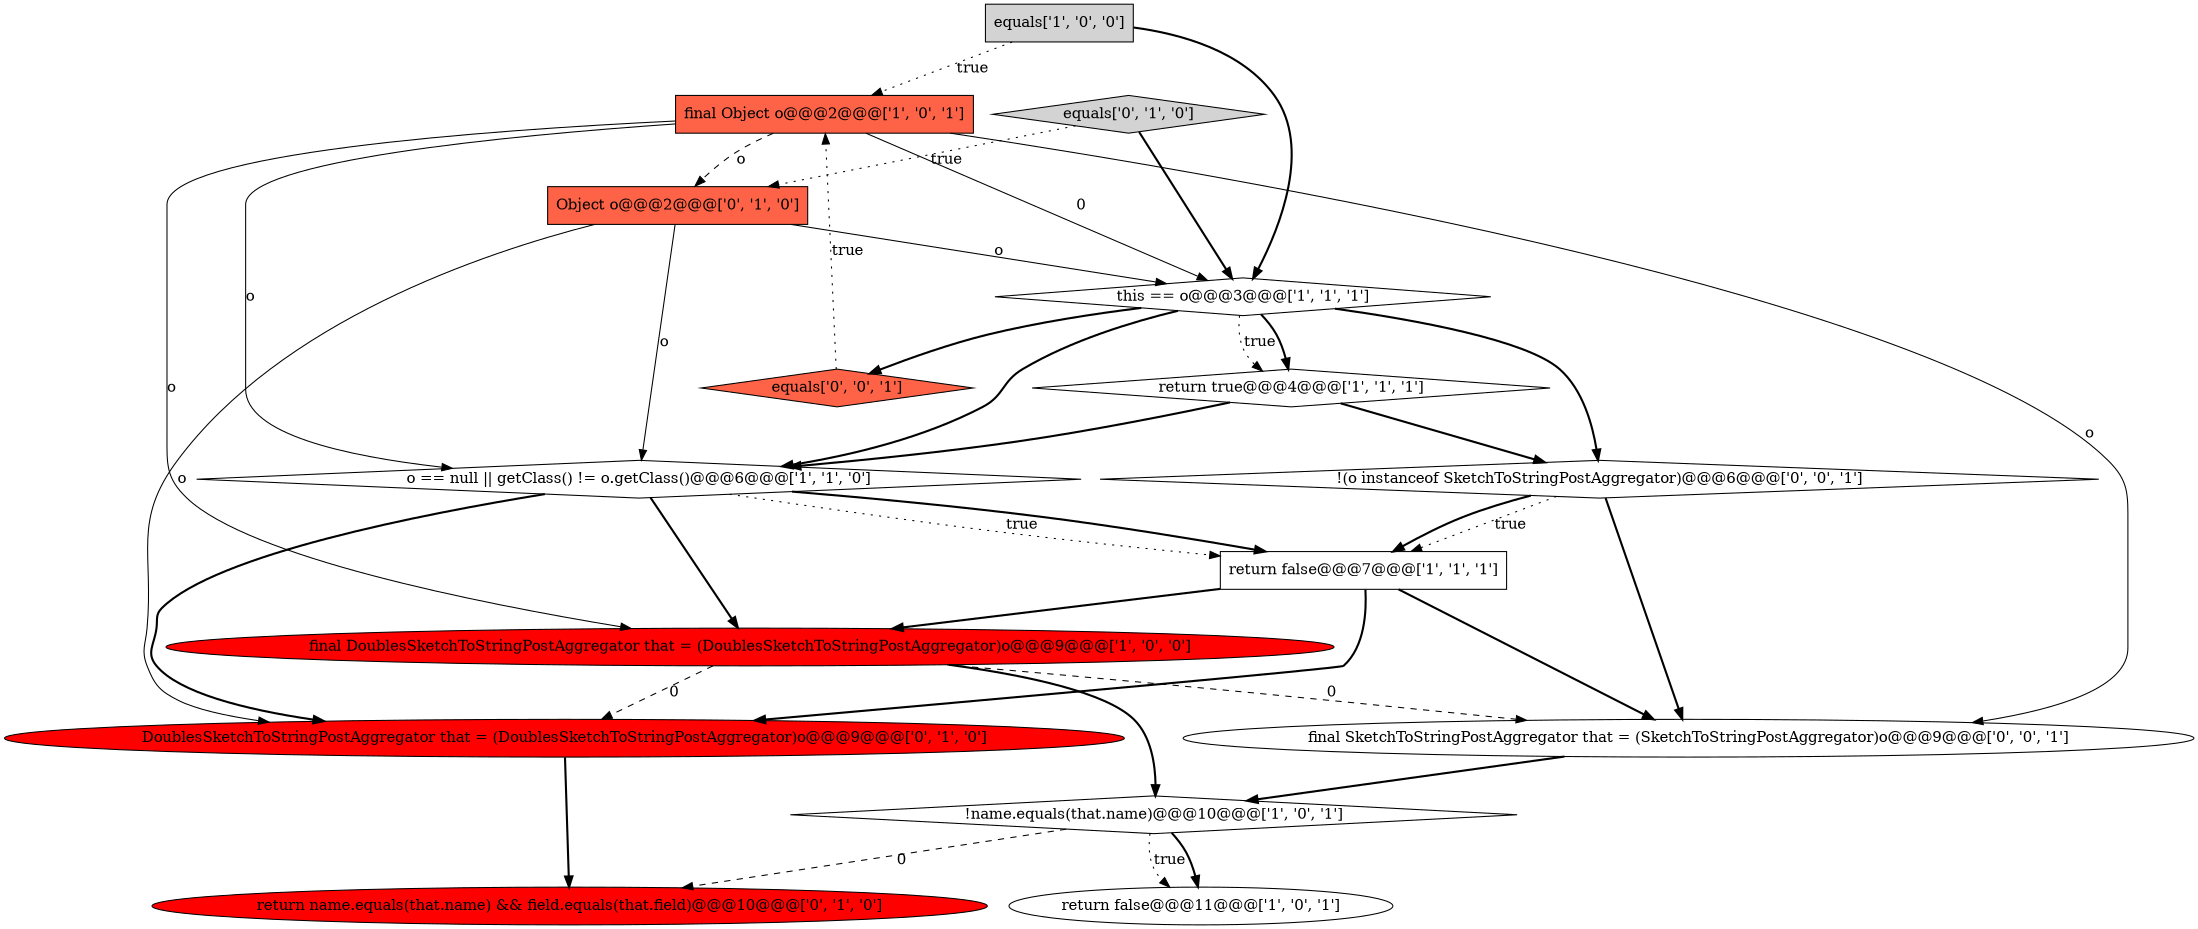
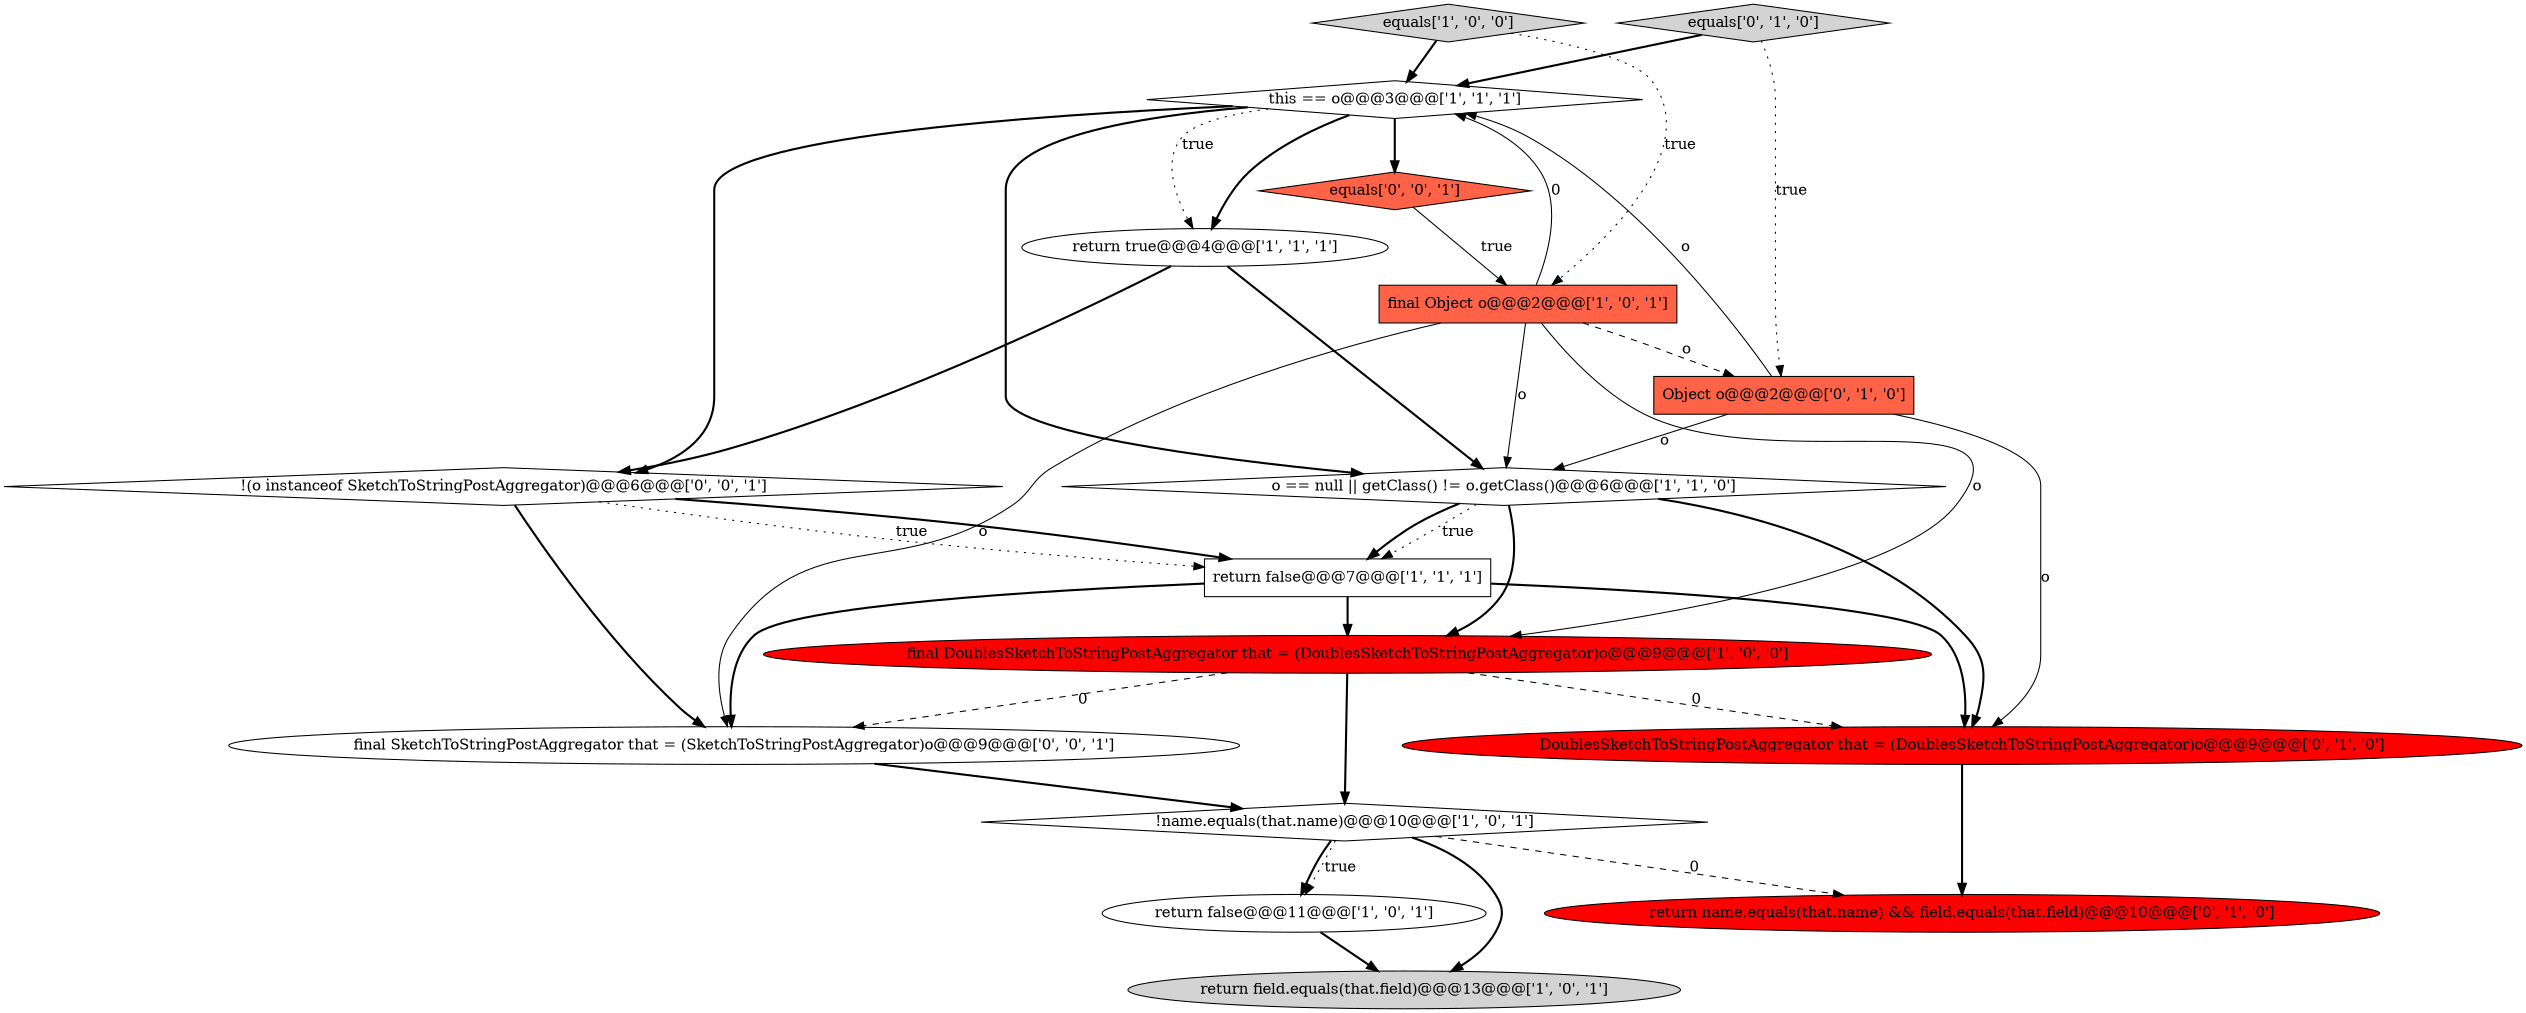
(1059, 23) -> (1448, 23)
(831, 257) -> (1456, 243)
(1291, 388) -> (1205, 247)
none -> (1404, 990)
